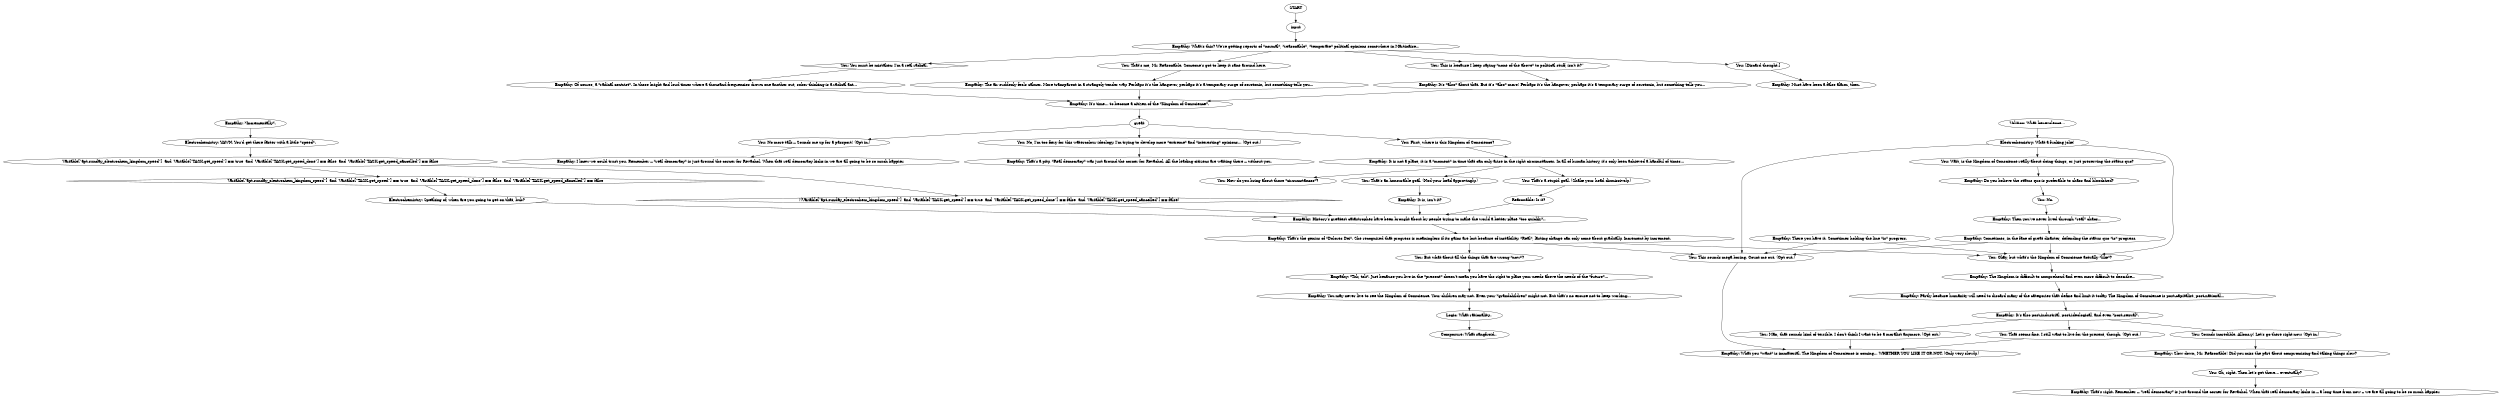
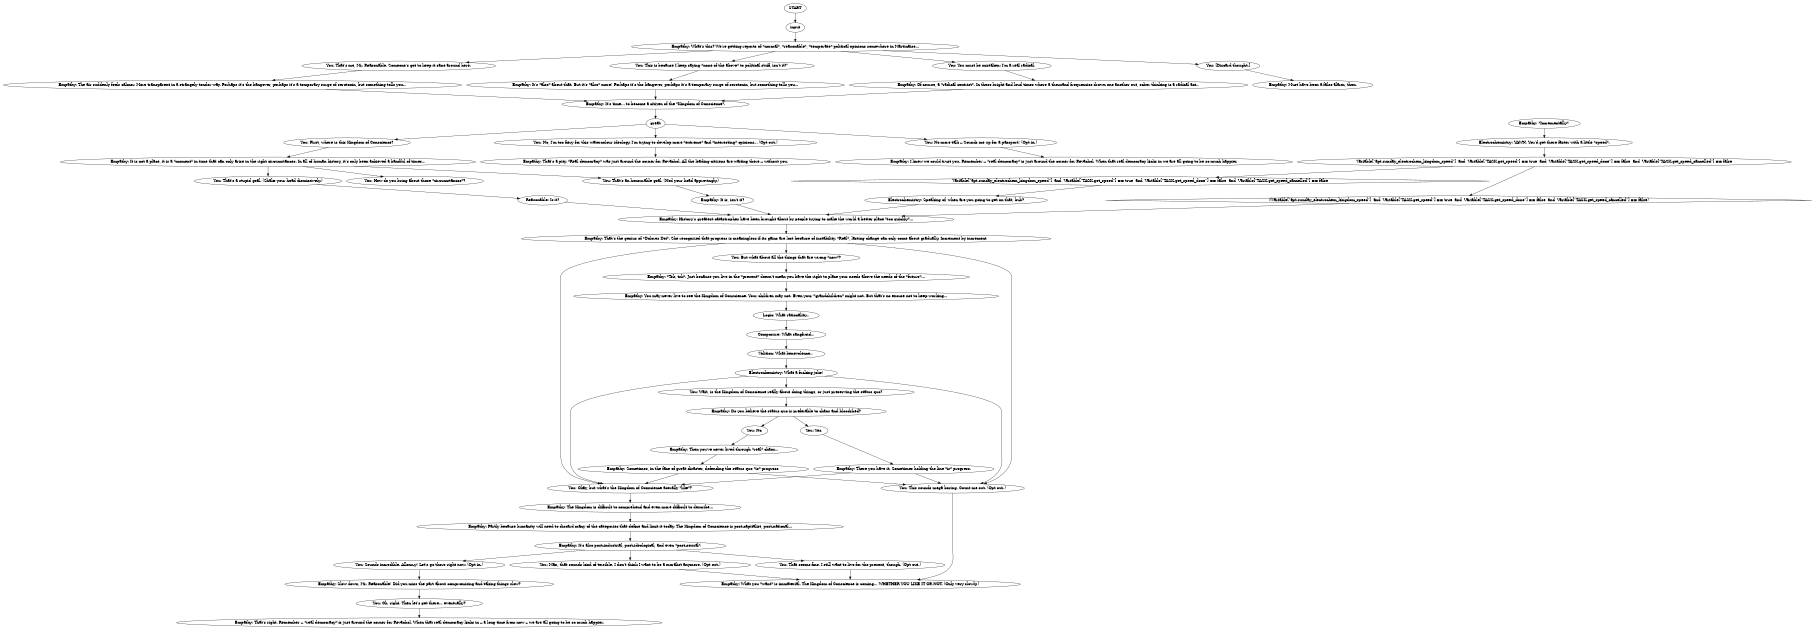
(884, 66) -> (992, 66)
none -> (786, 343)
none -> (814, 431)
